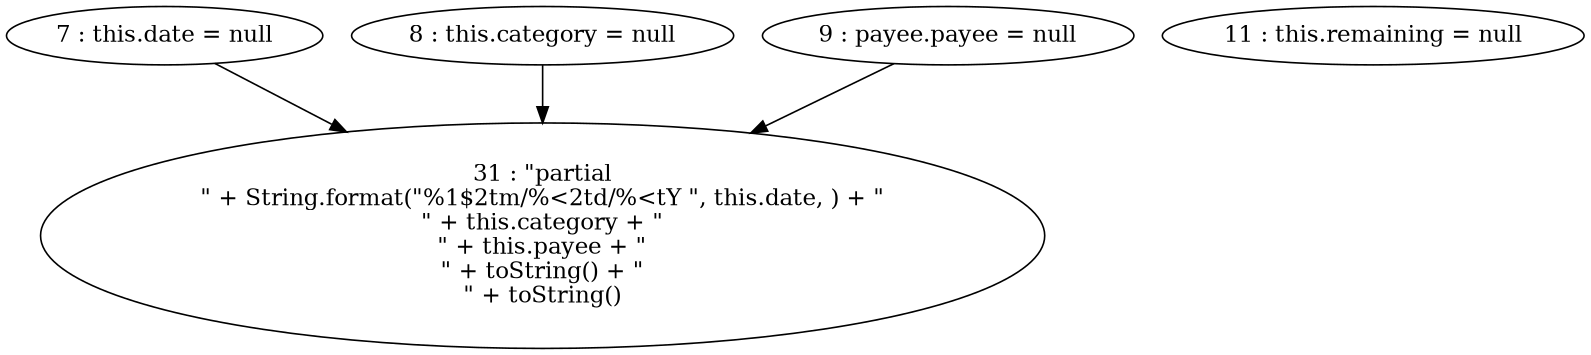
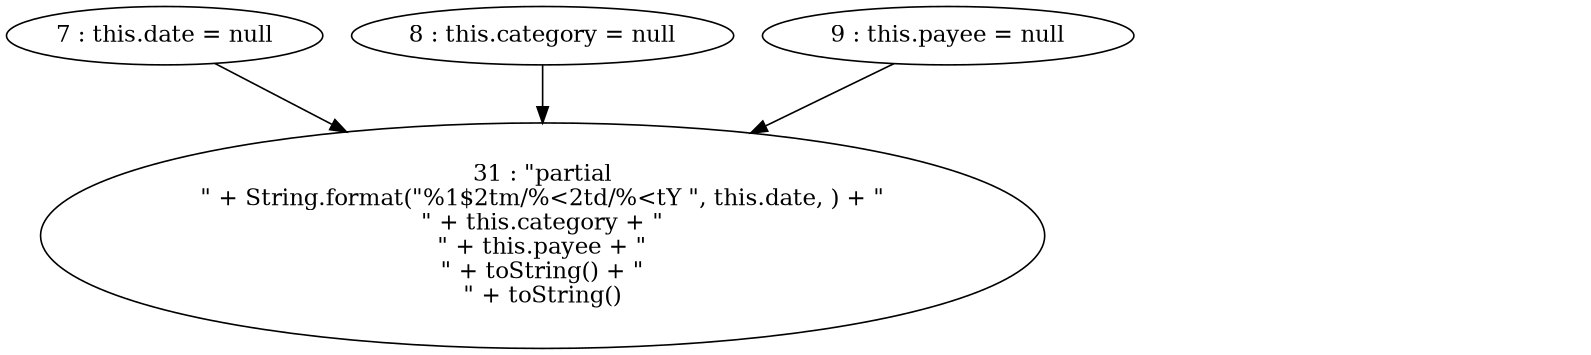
(948, 36) -> (948, 36)
(1373, 36) -> none
